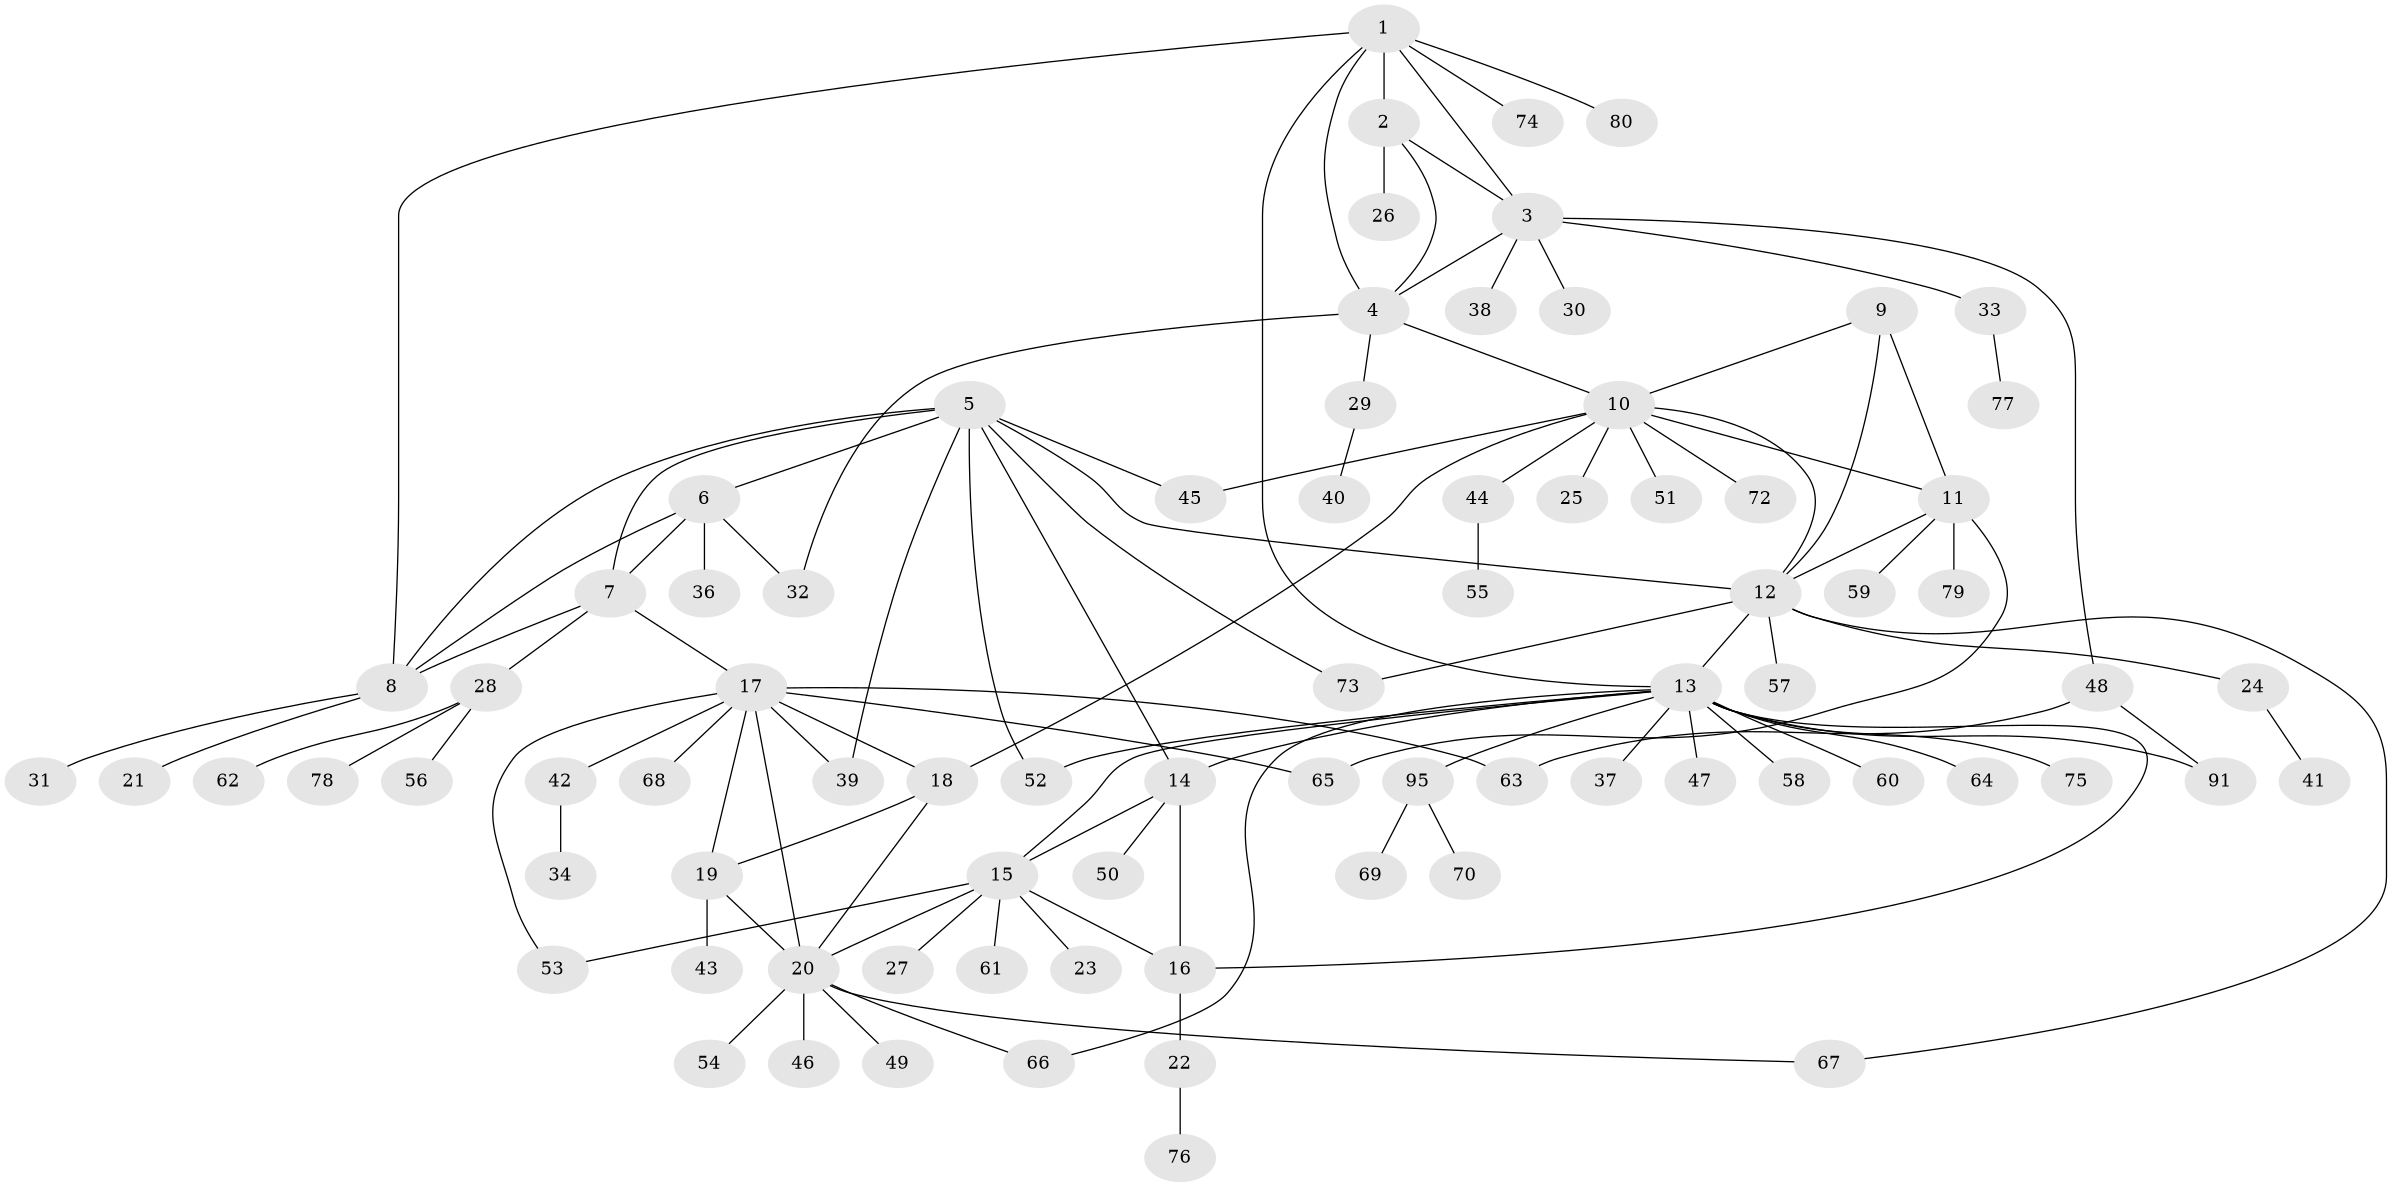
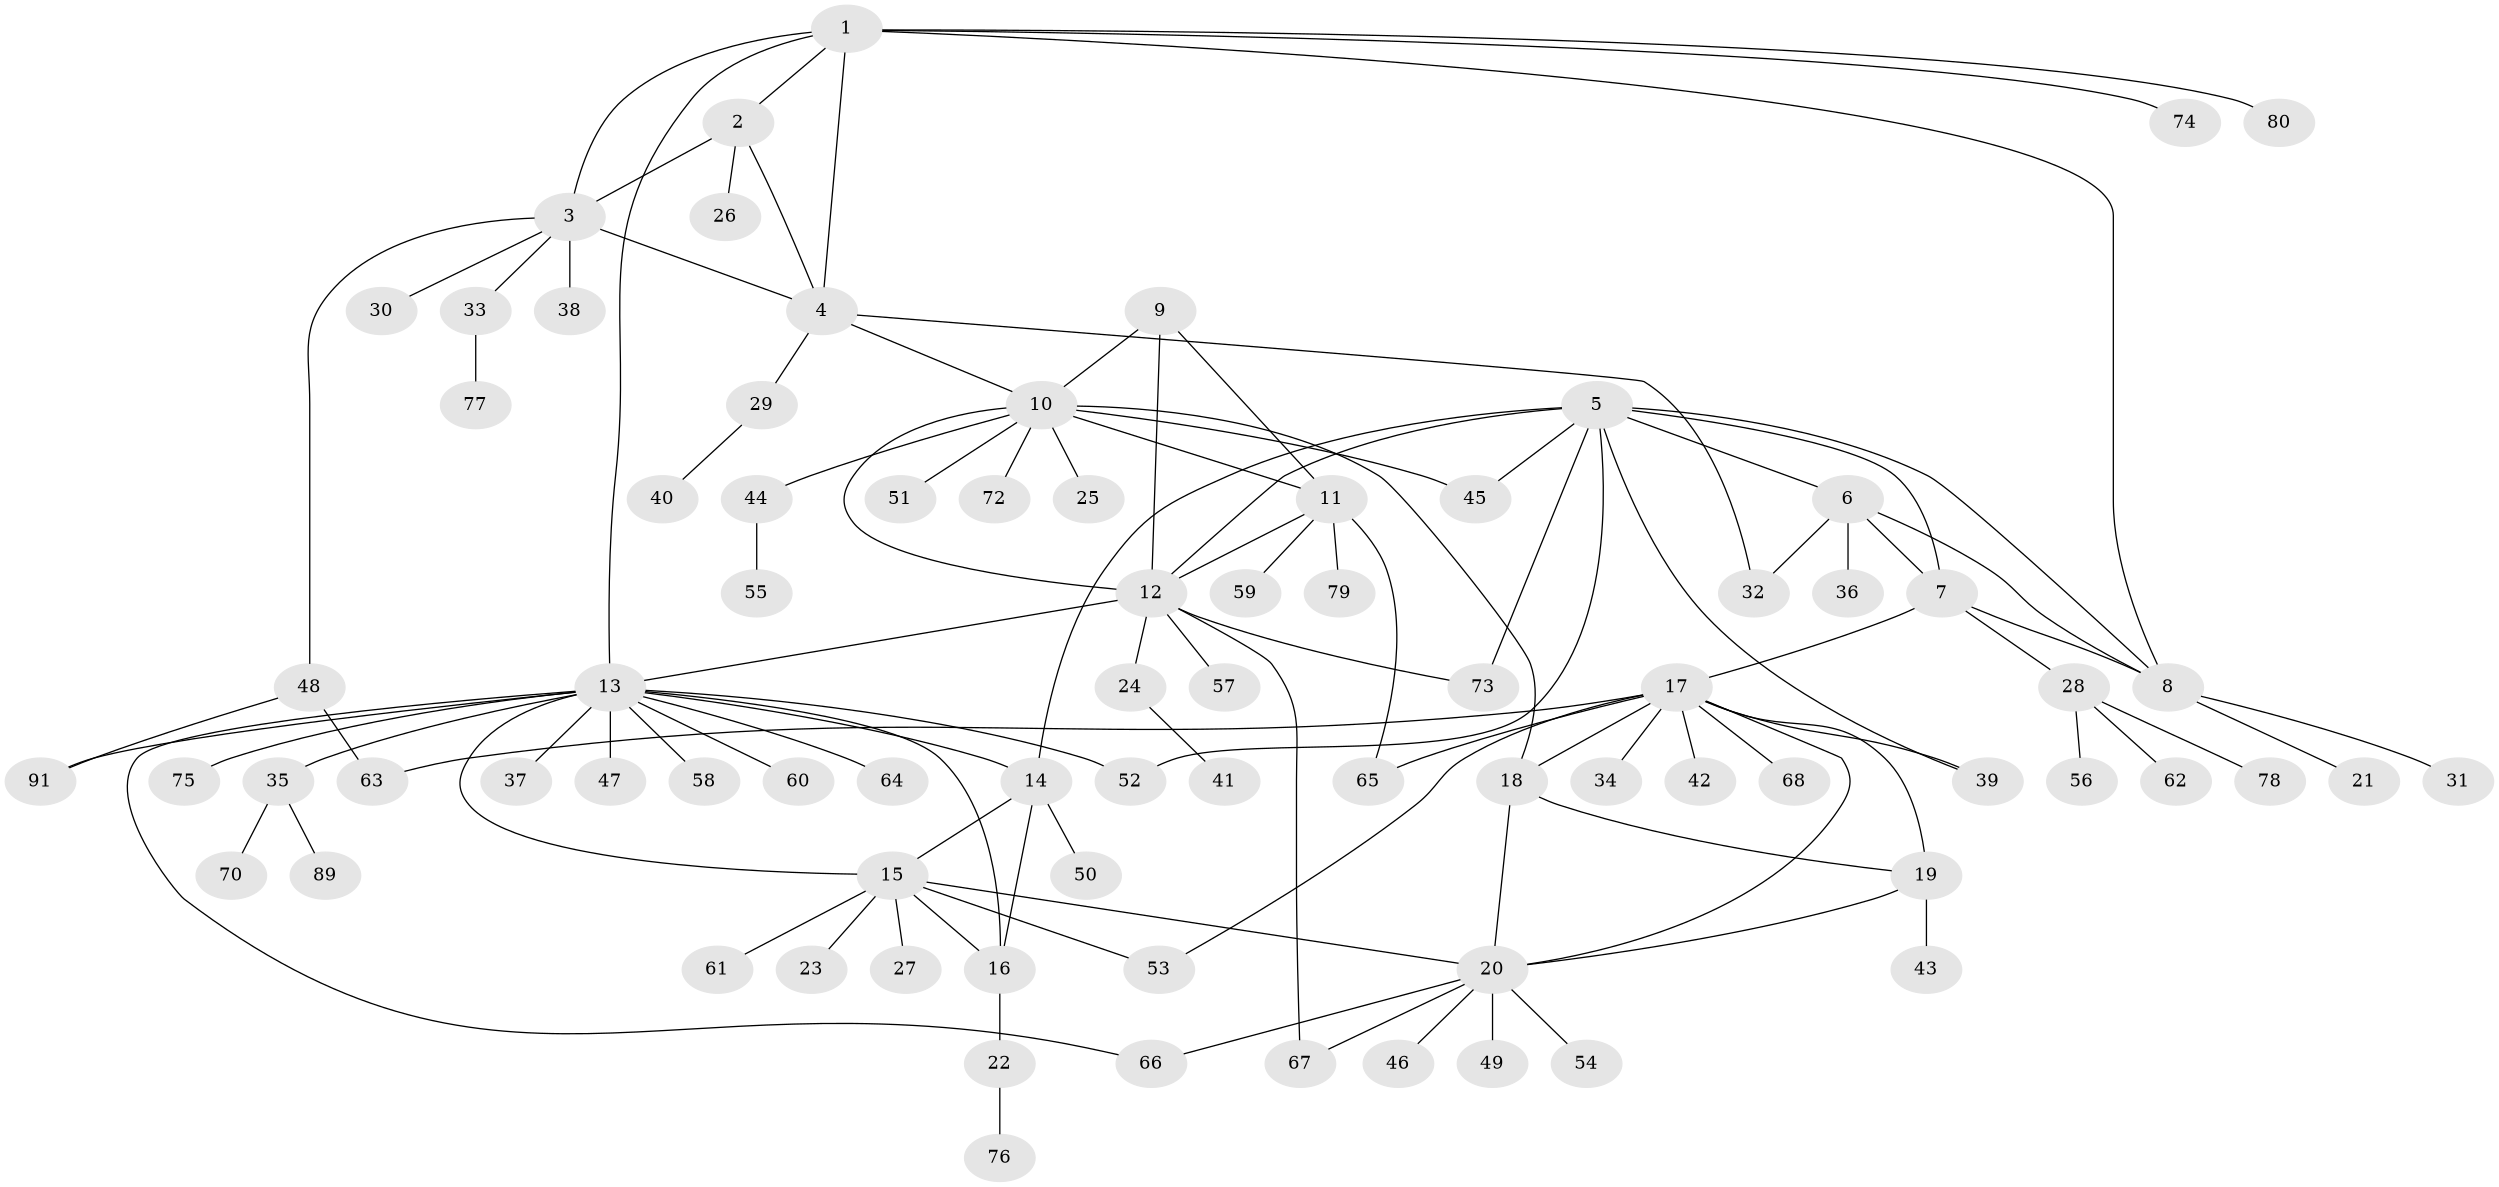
(1418, 782) -> (278, 782)
(561, 829) -> (1642, 735)
(1371, 876) -> (325, 876)
